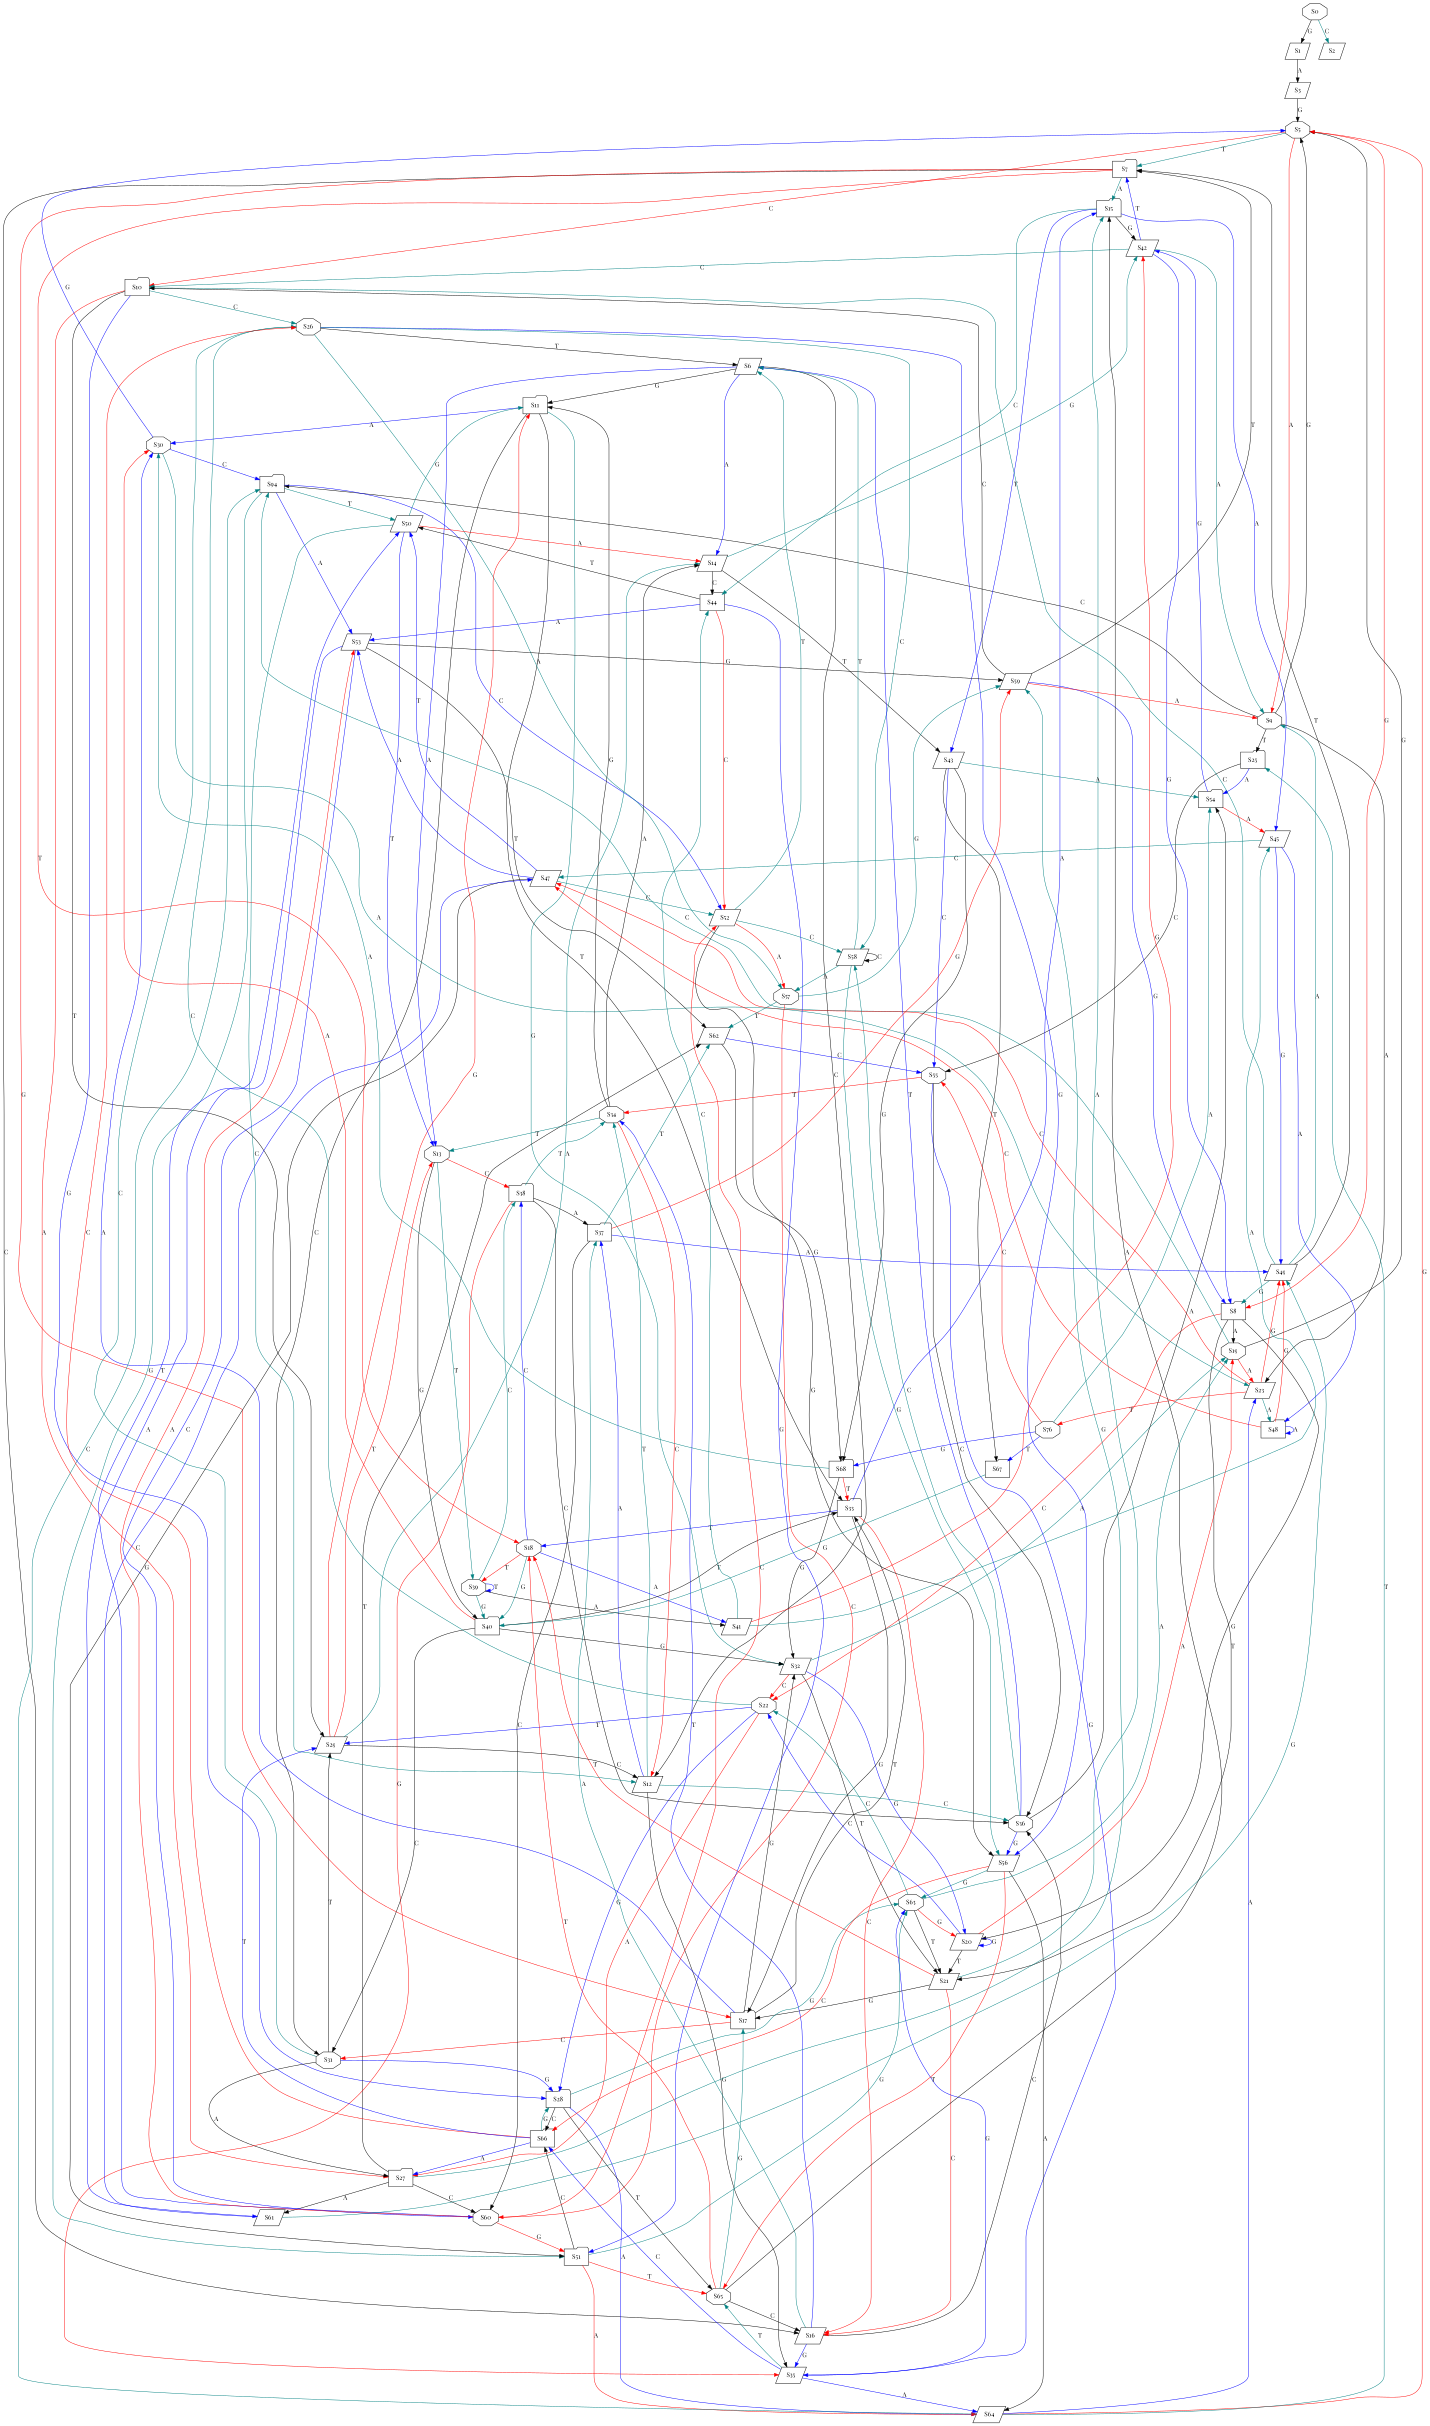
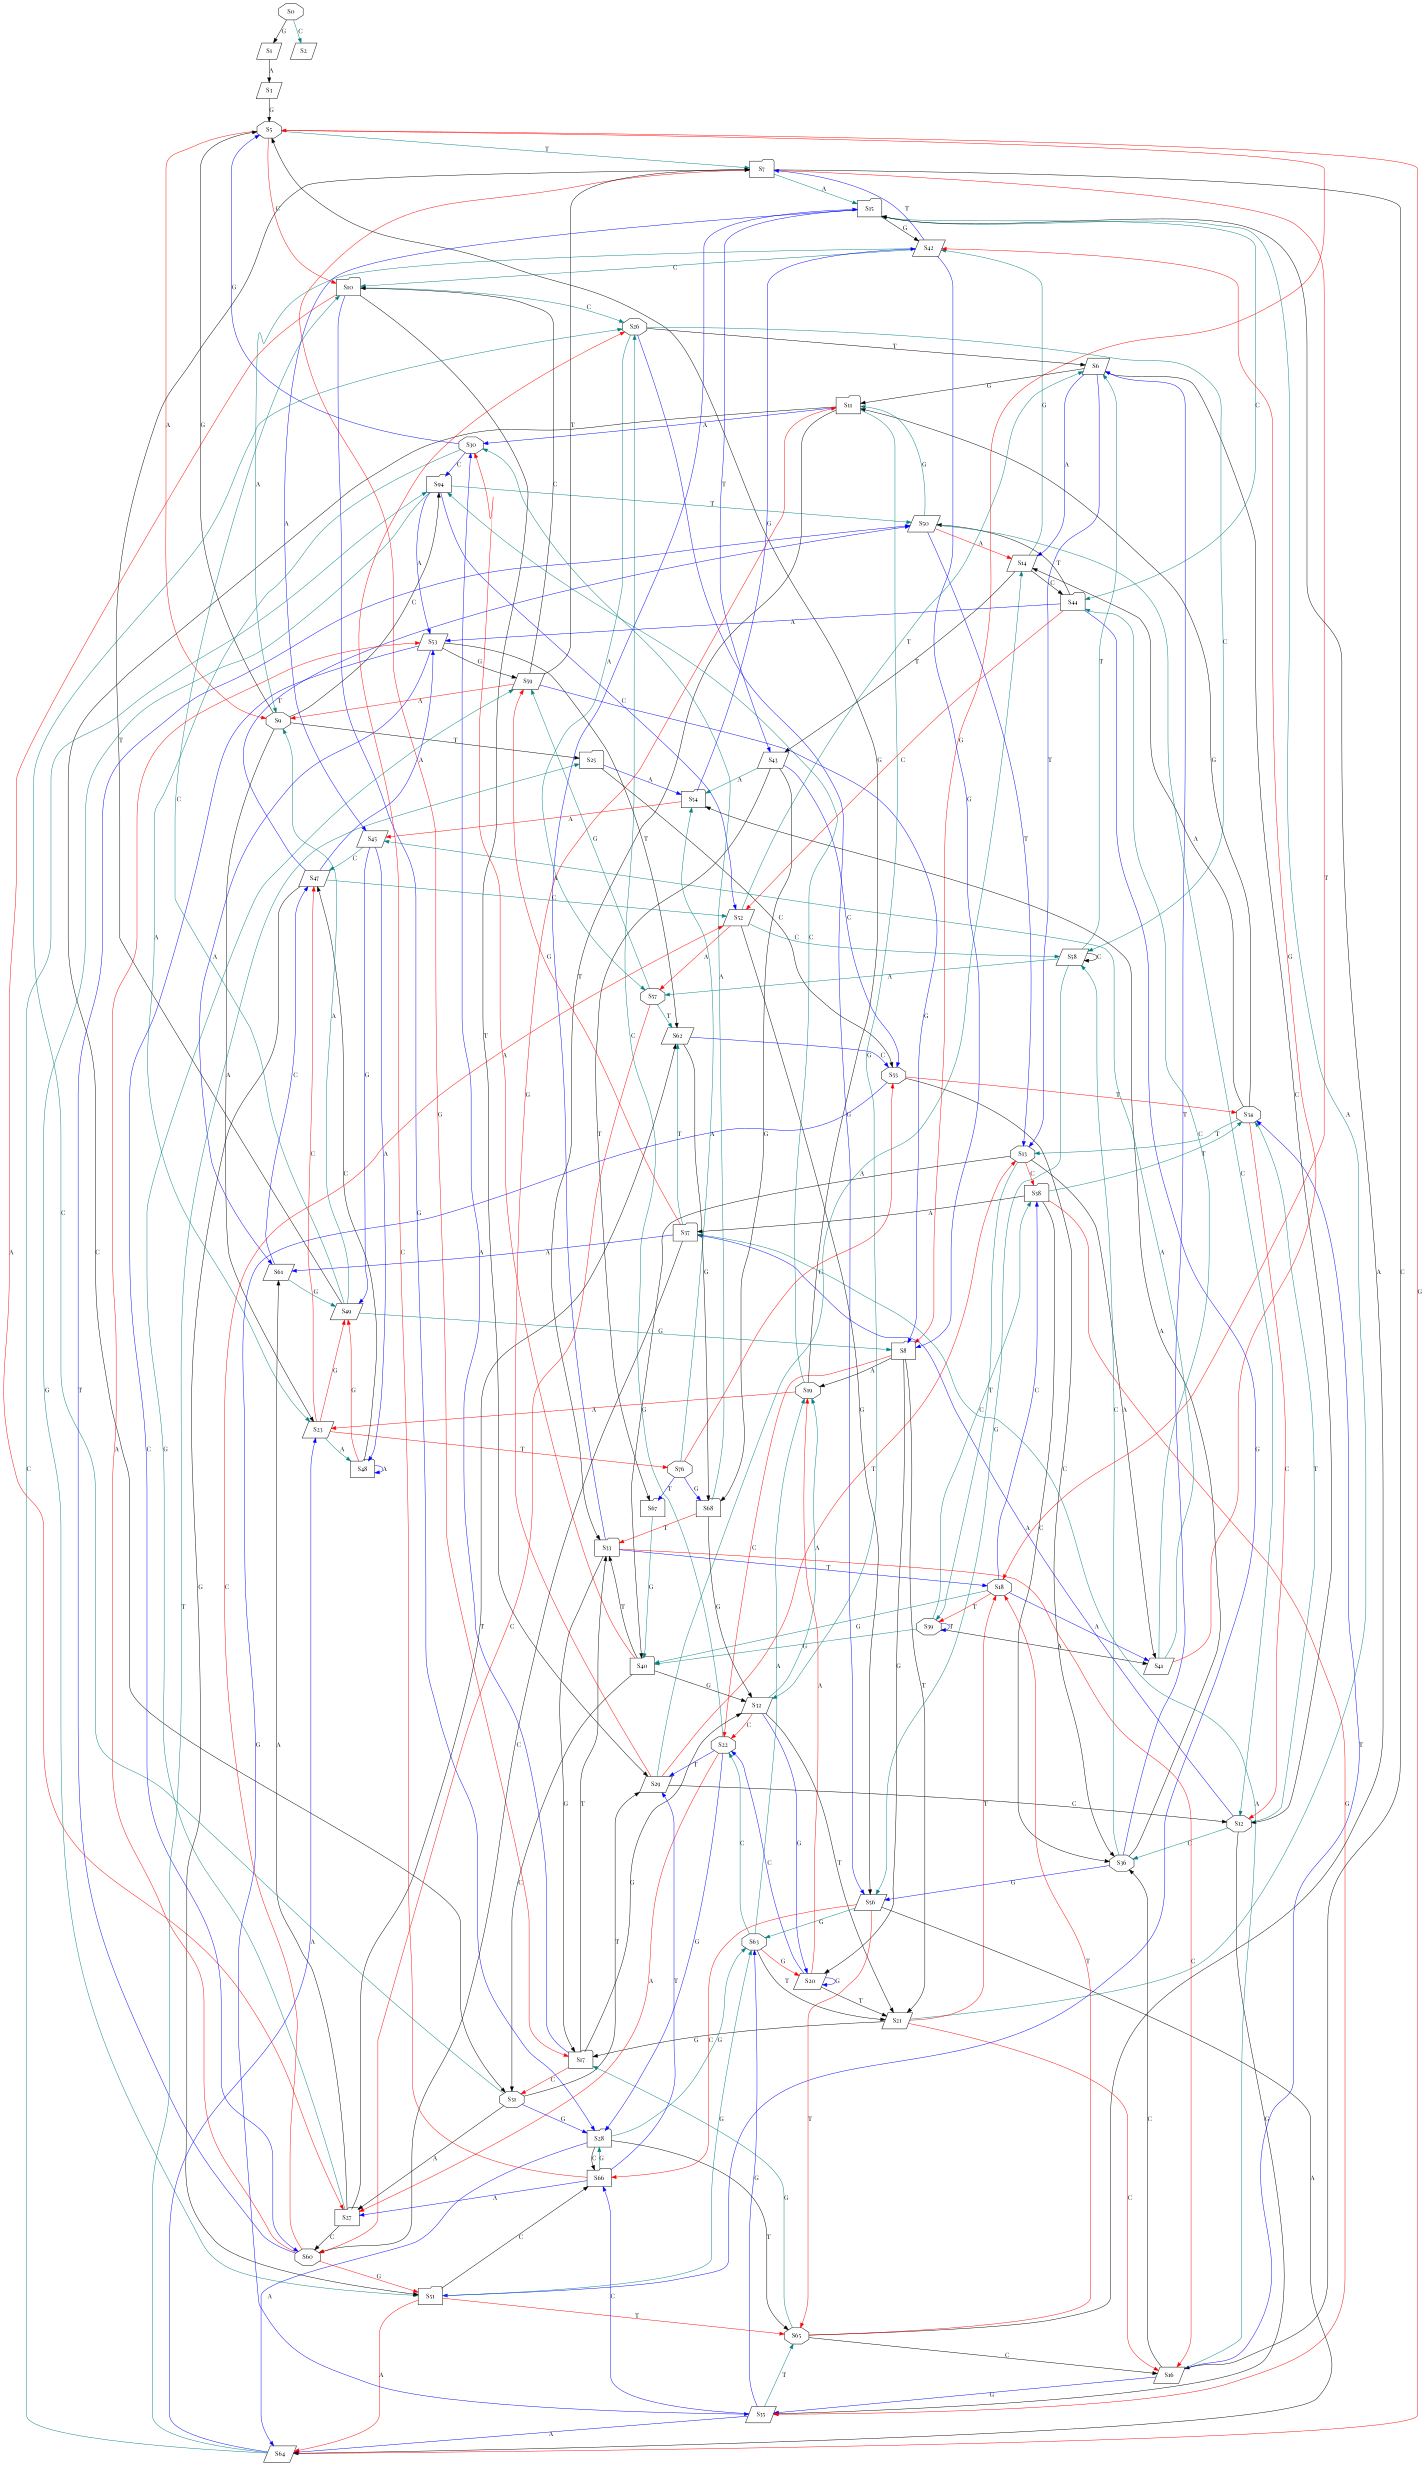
(429, 760) -> (1050, 760)
(979, 1093) -> (344, 1178)
(937, 1263) -> (485, 1256)
none -> (1121, 1393)
(647, 1784) -> (1239, 1824)
